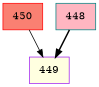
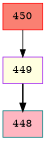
(64, 40) -> (23, 94)
